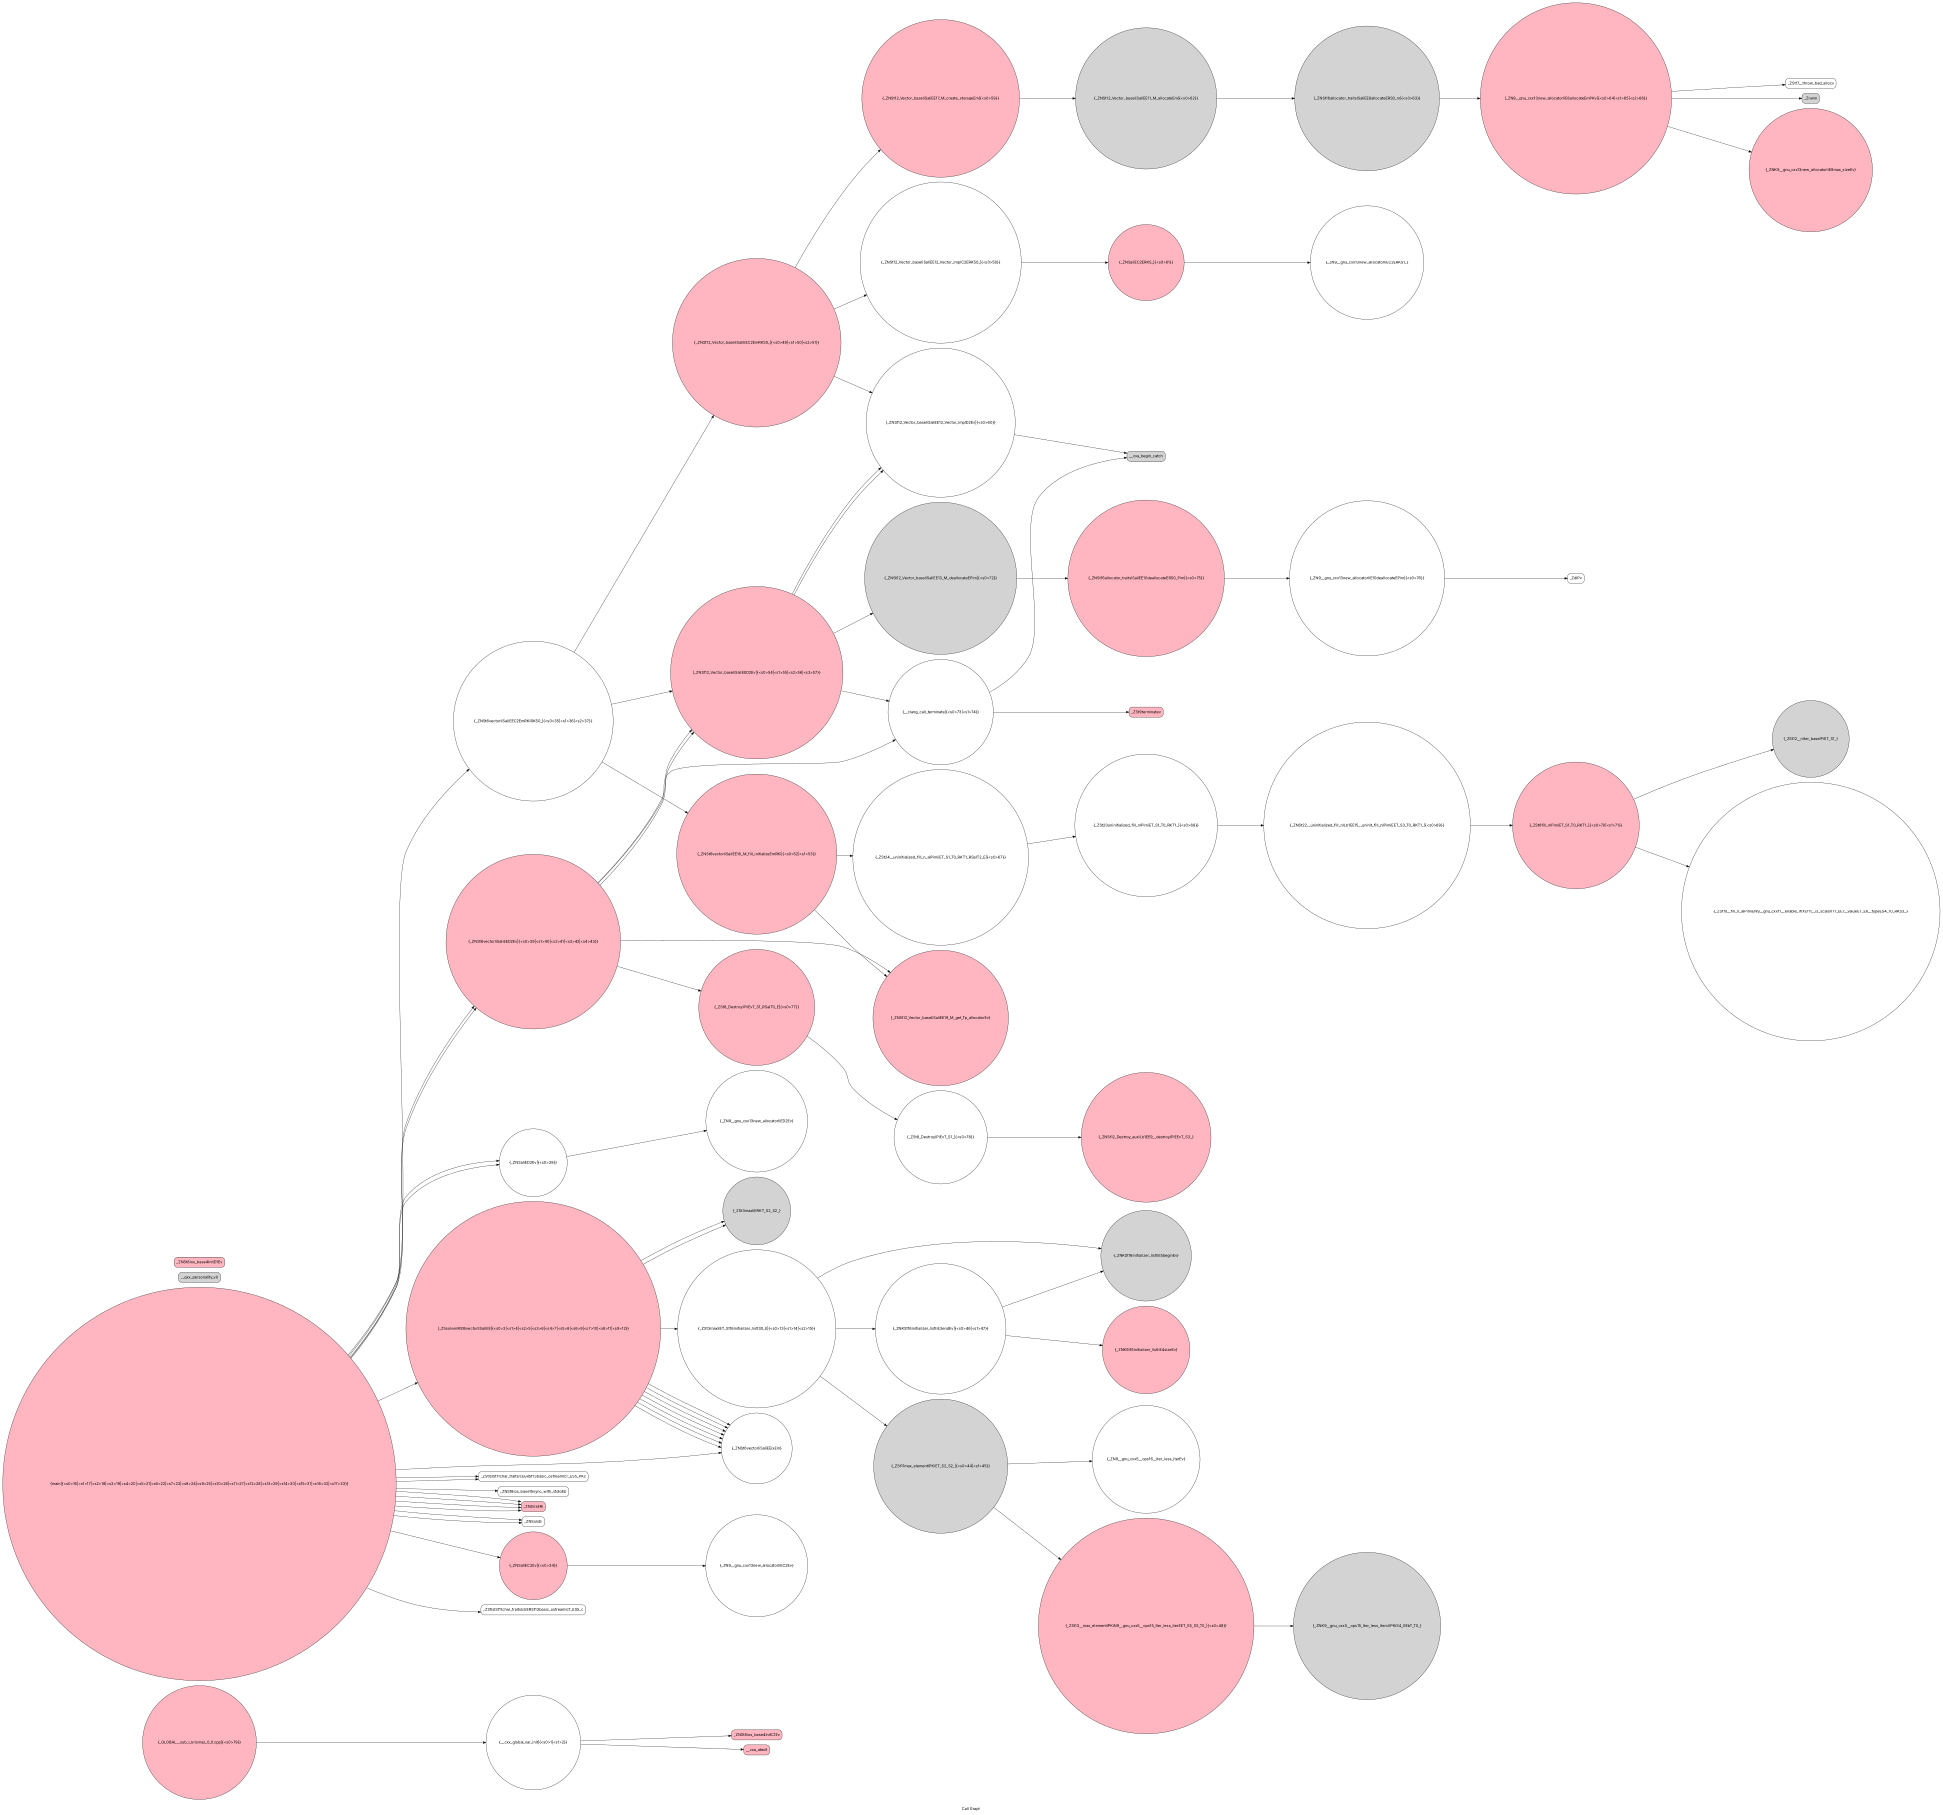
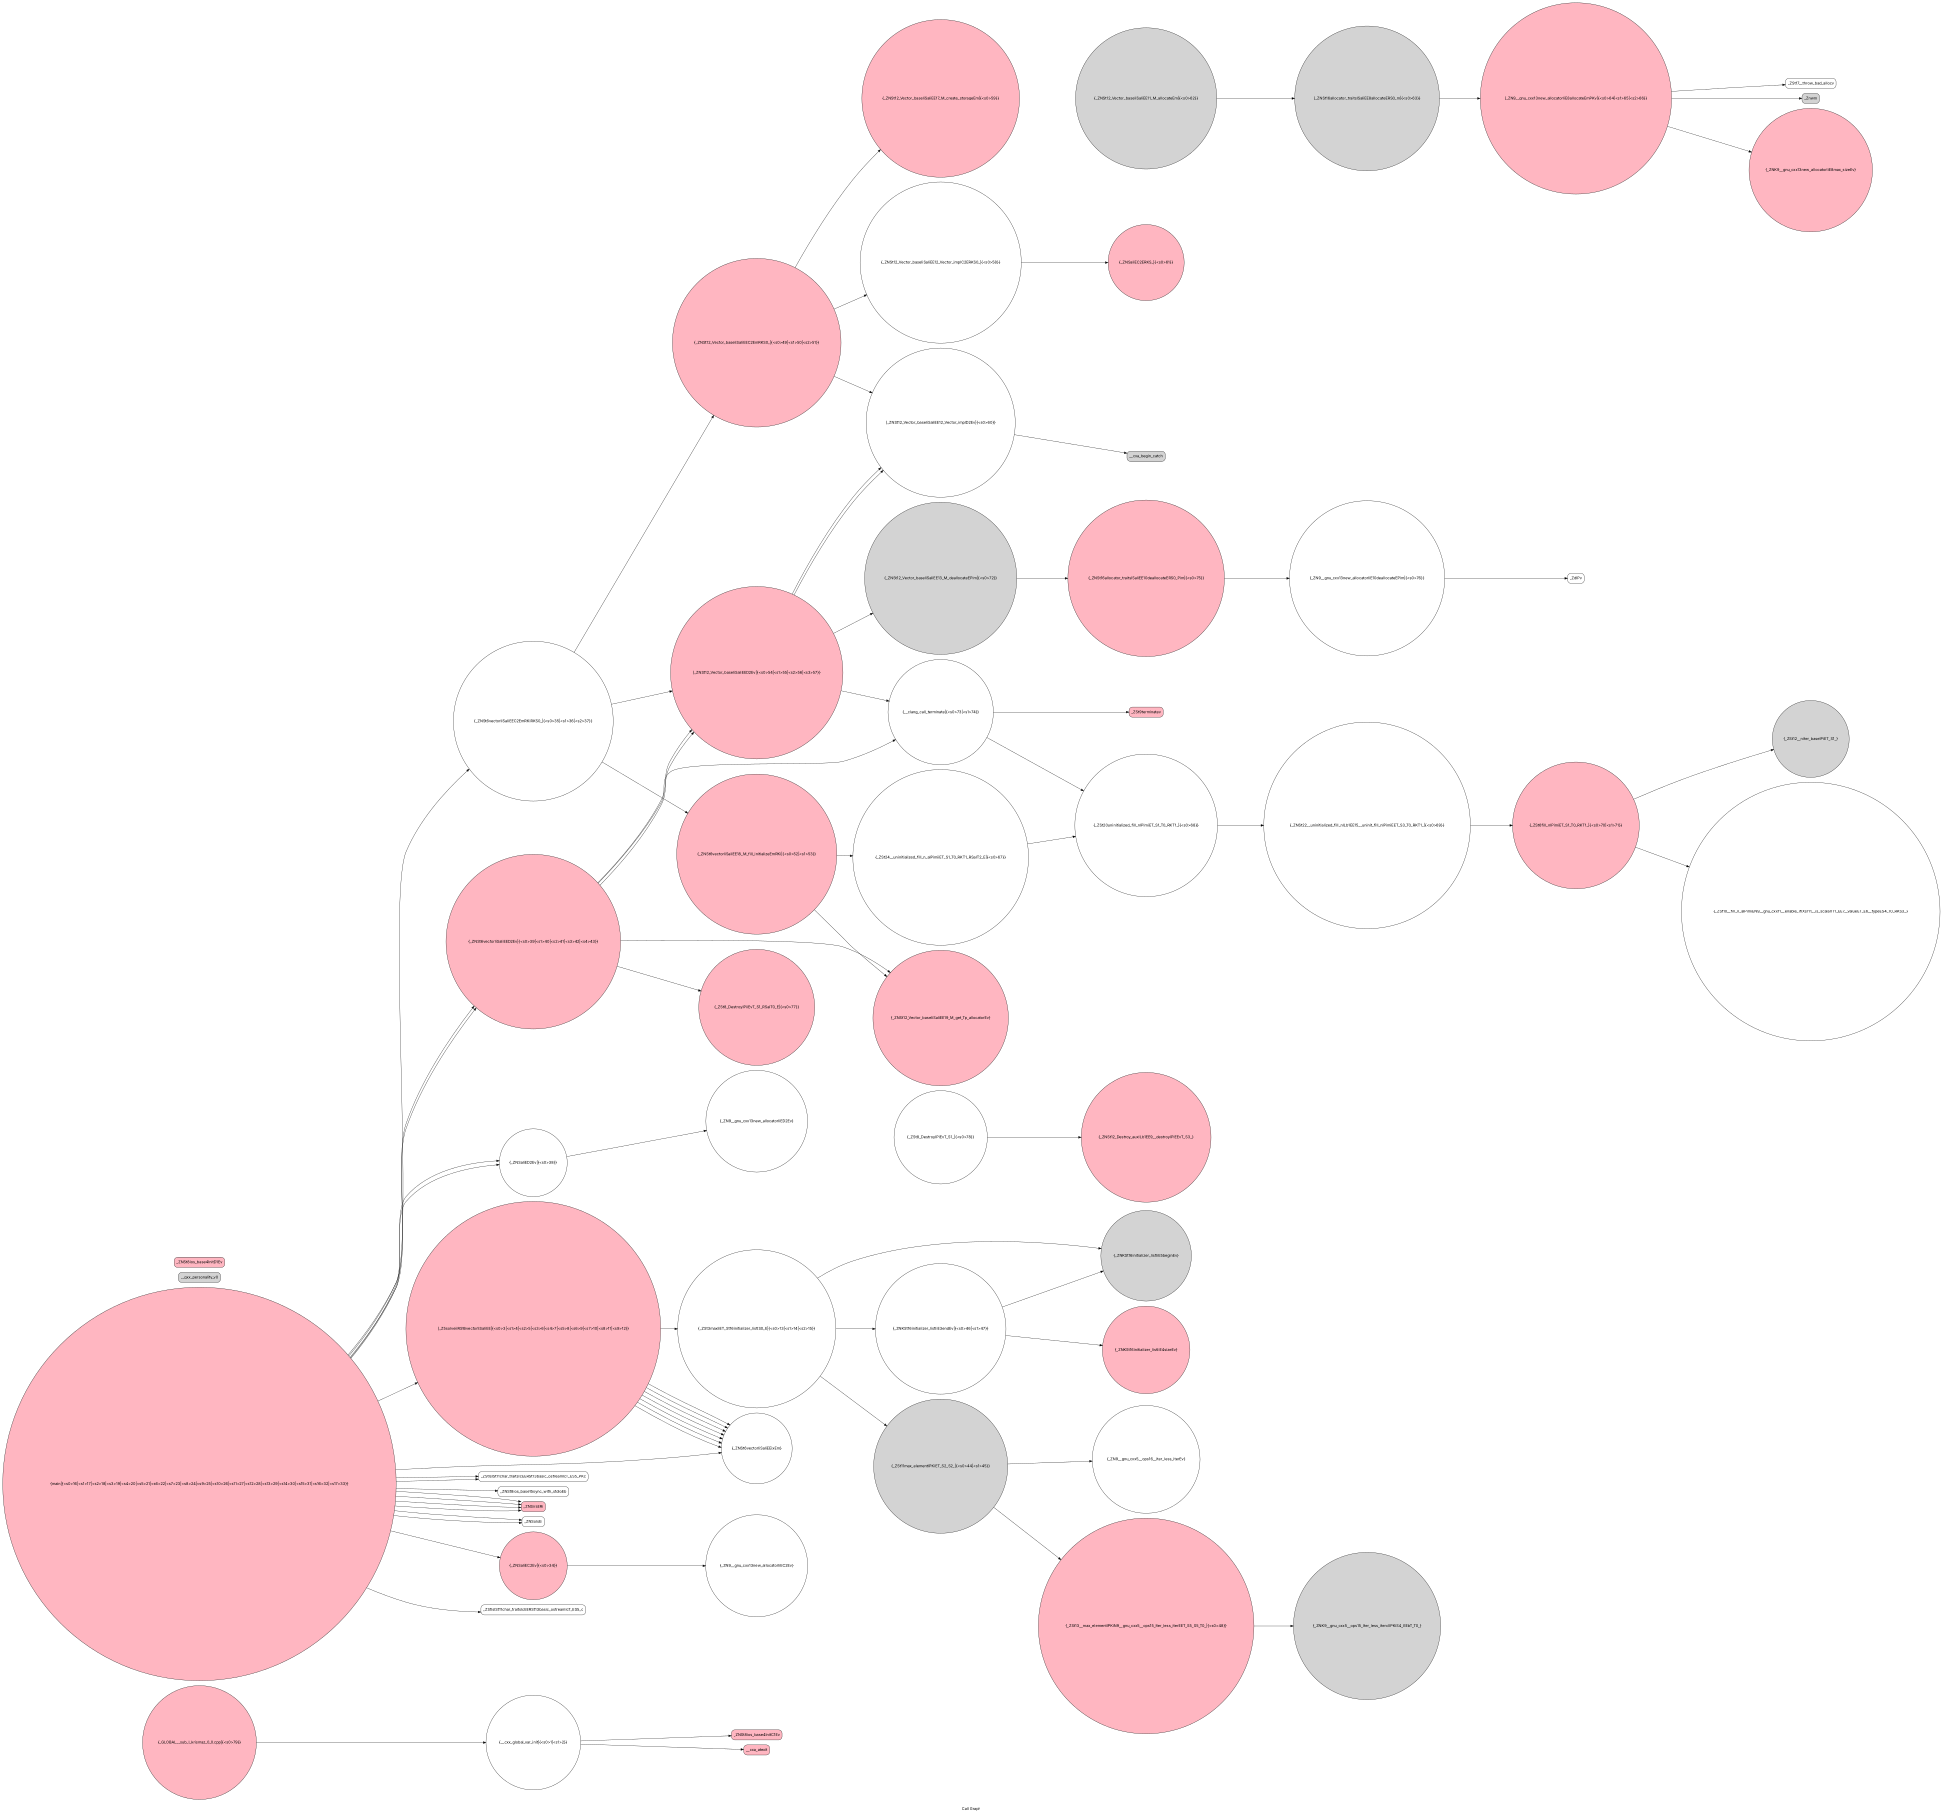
(1046, 98) -> none
(1367, 263) -> none
(1031, 555) -> (1034, 764)
(848, 1080) -> none
(757, 1211) -> none
